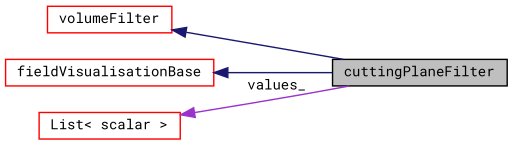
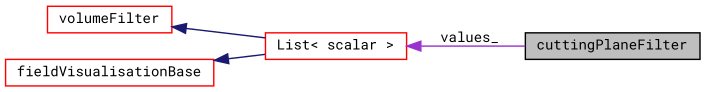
(265, 46) -> (226, 33)
(280, 73) -> (247, 57)
